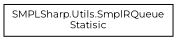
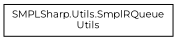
(89, 20) -> (89, 20)
